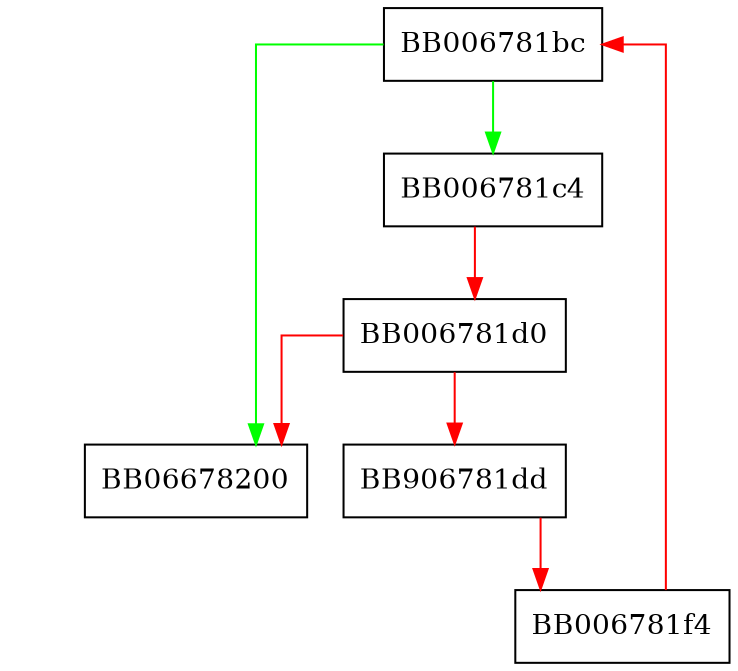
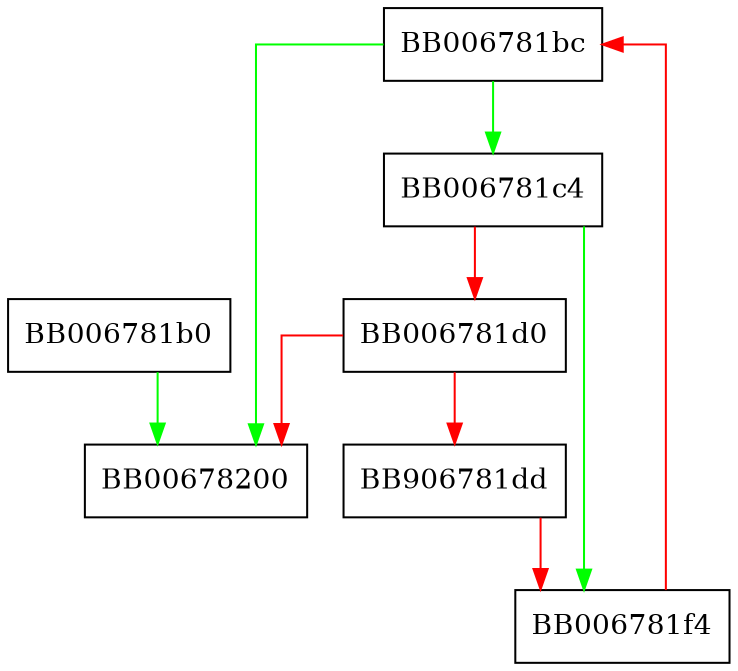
none -> (119, 335)
none -> (584, 398)
(196, 481) -> (196, 481)
